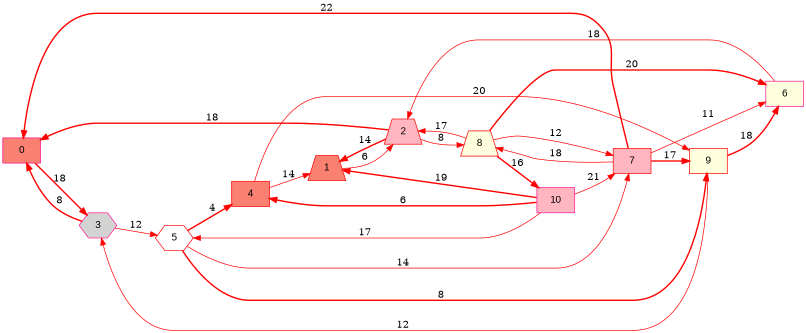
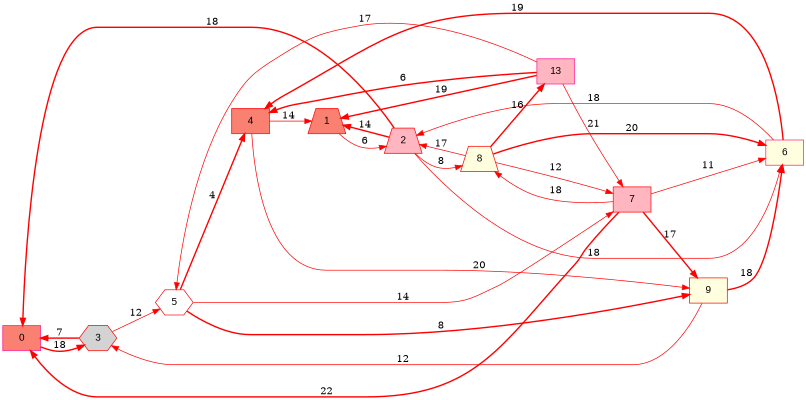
none -> (559, 13)
(556, 200) -> (556, 71)
(60, 201) -> (60, 333)
(98, 225) -> (98, 338)
none -> (604, 258)
